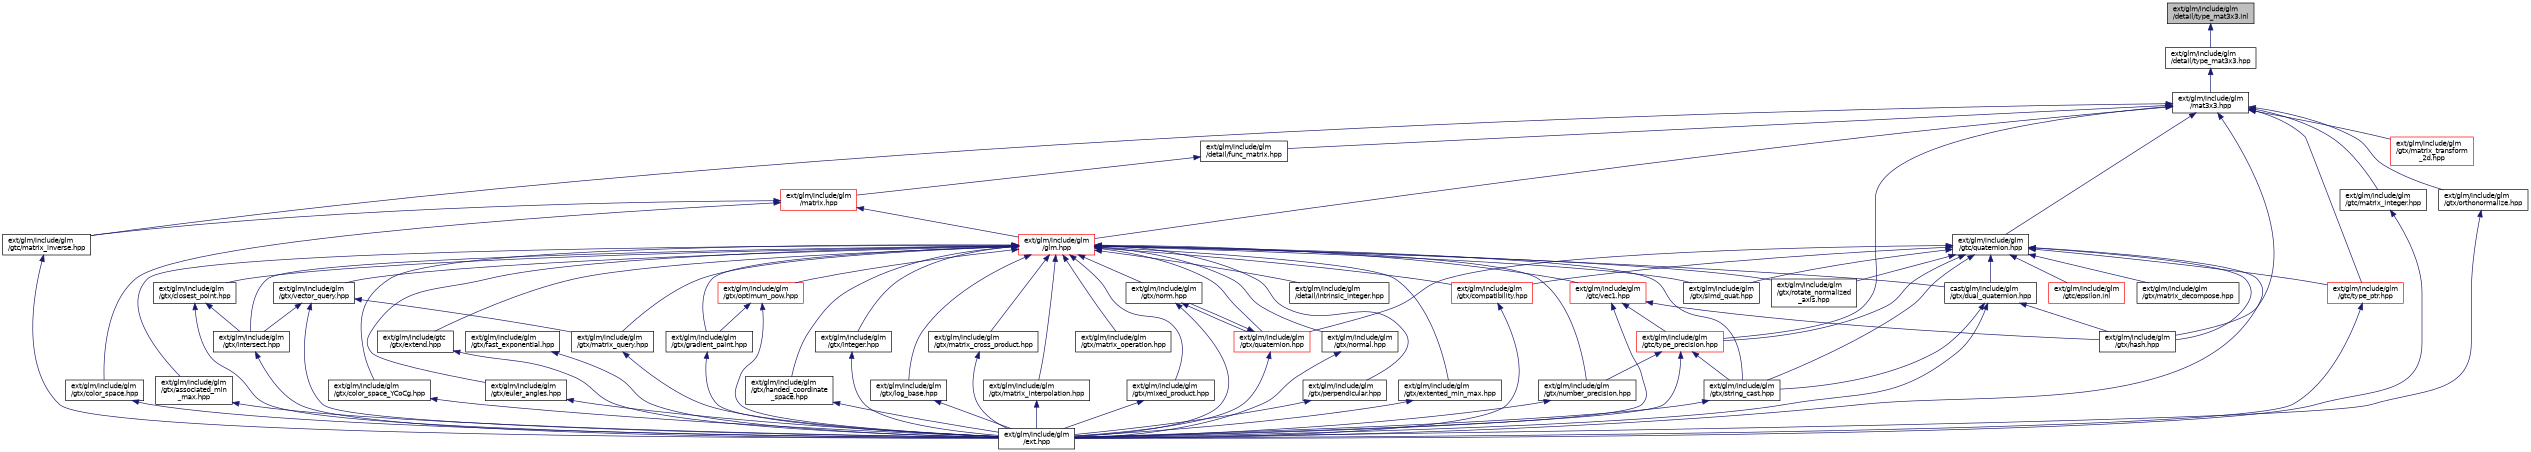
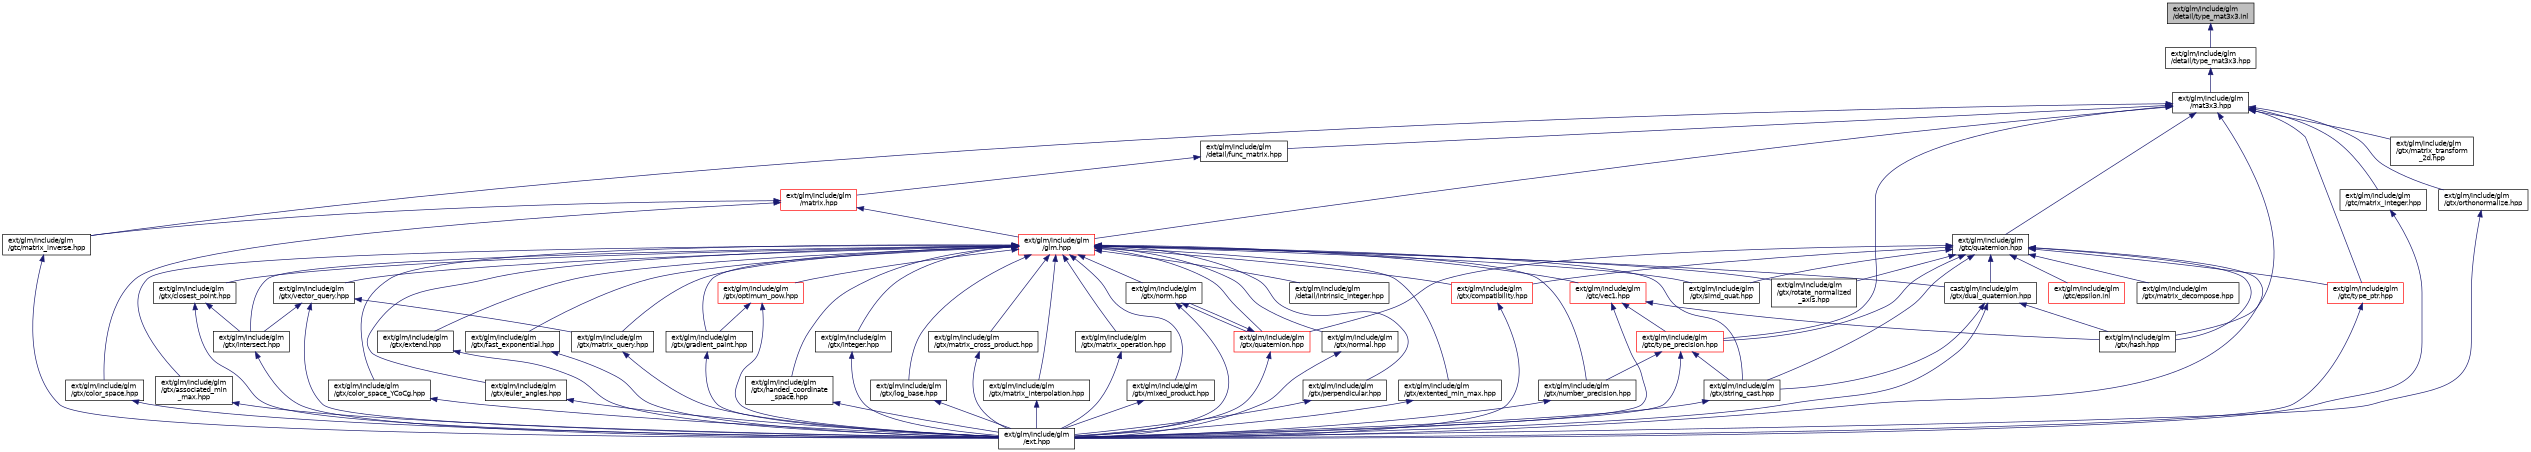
(2432, 151) -> (2432, 151)
none -> (727, 267)
(415, 342) -> (415, 342)
none -> (1099, 401)
